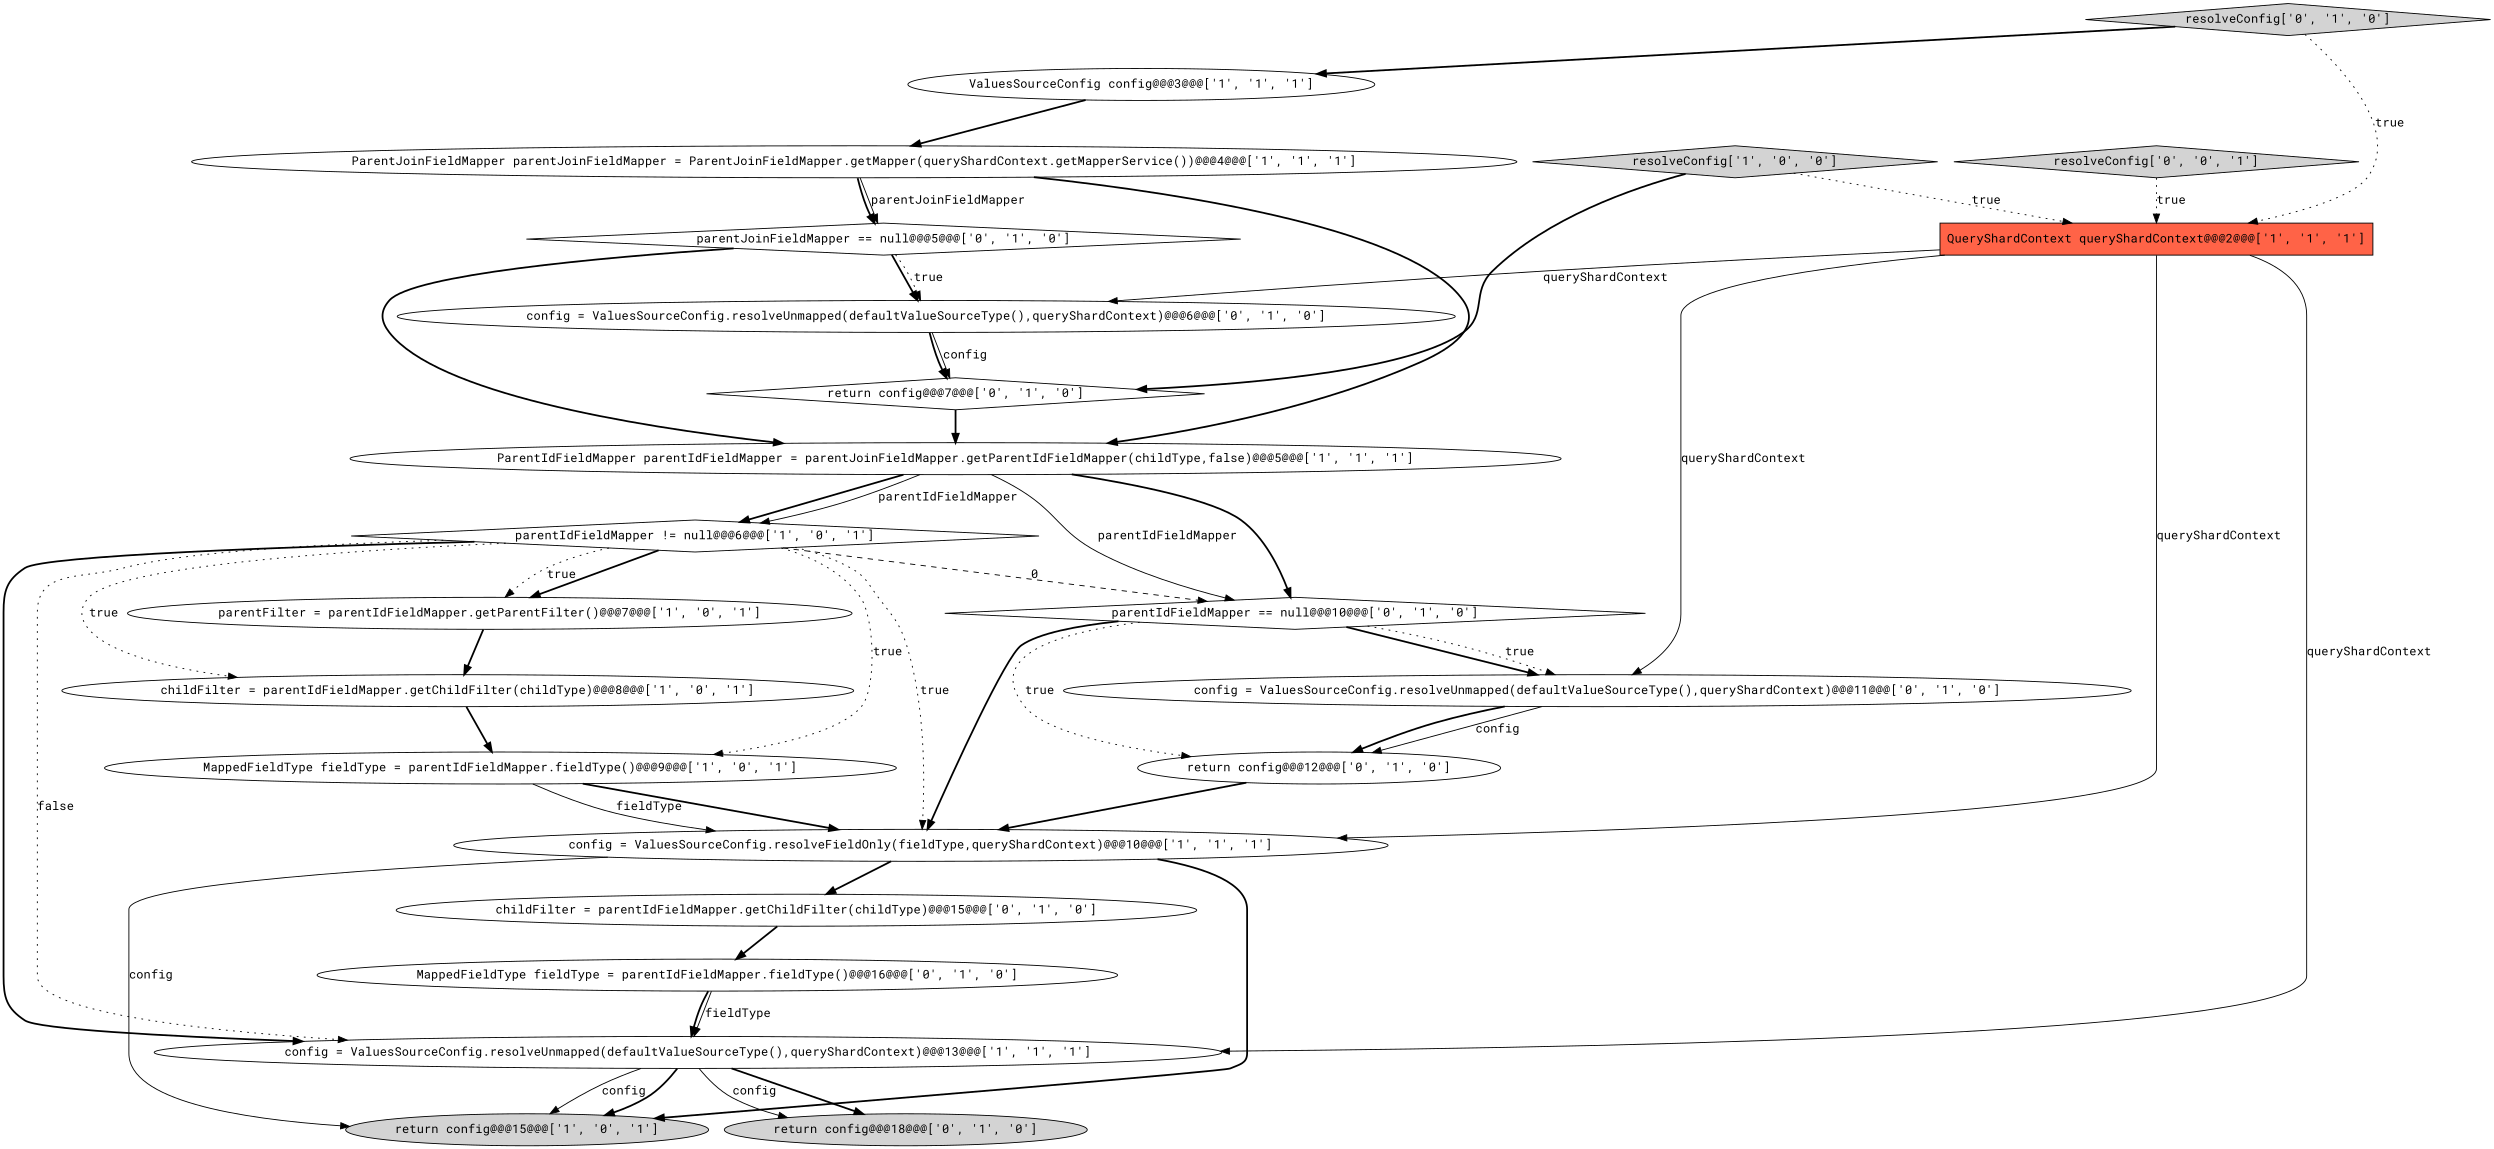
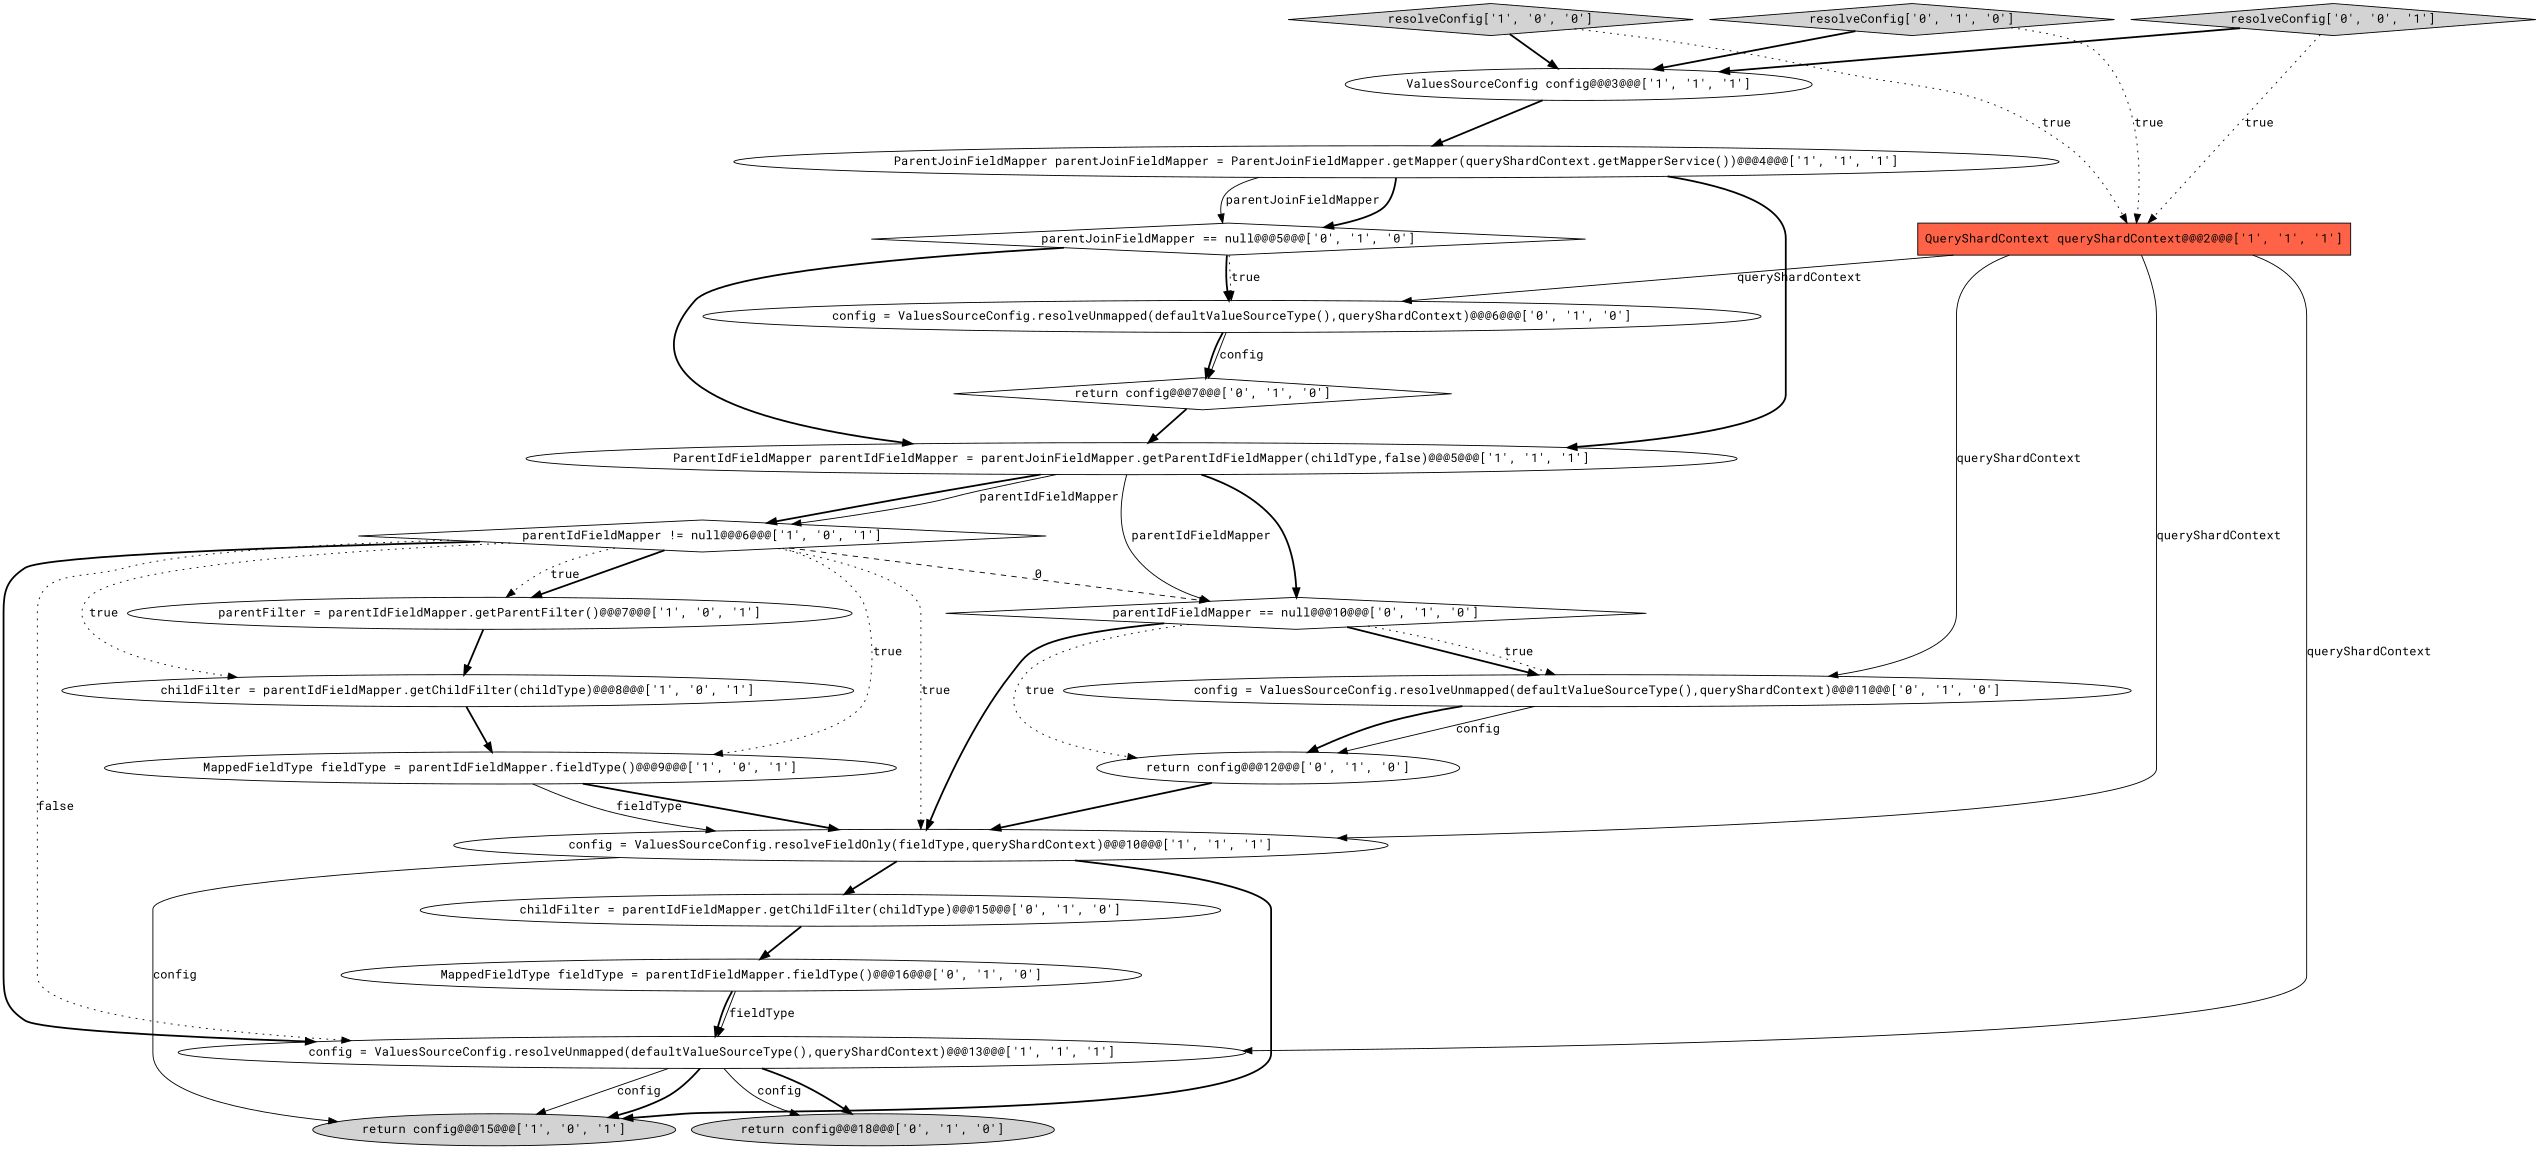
none -> (1985, 50)
(1433, 347) -> (1530, 49)
